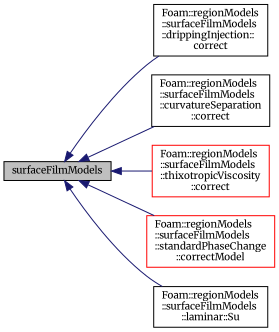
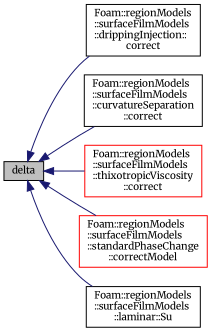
(58, 171) -> (24, 171)
